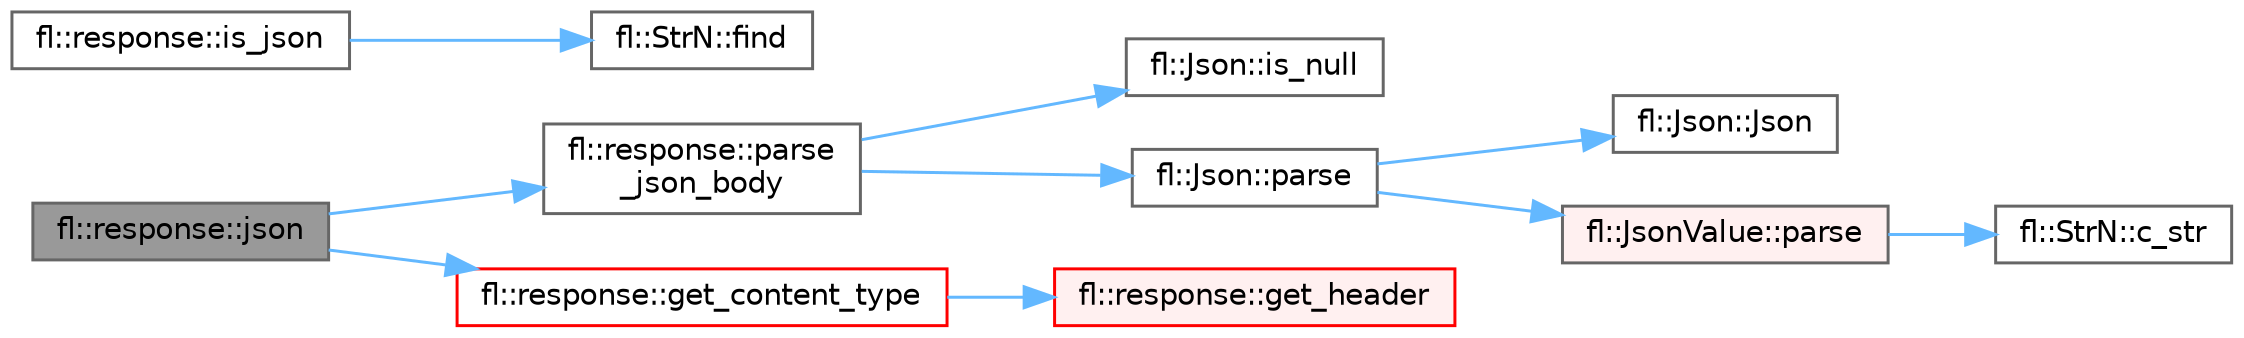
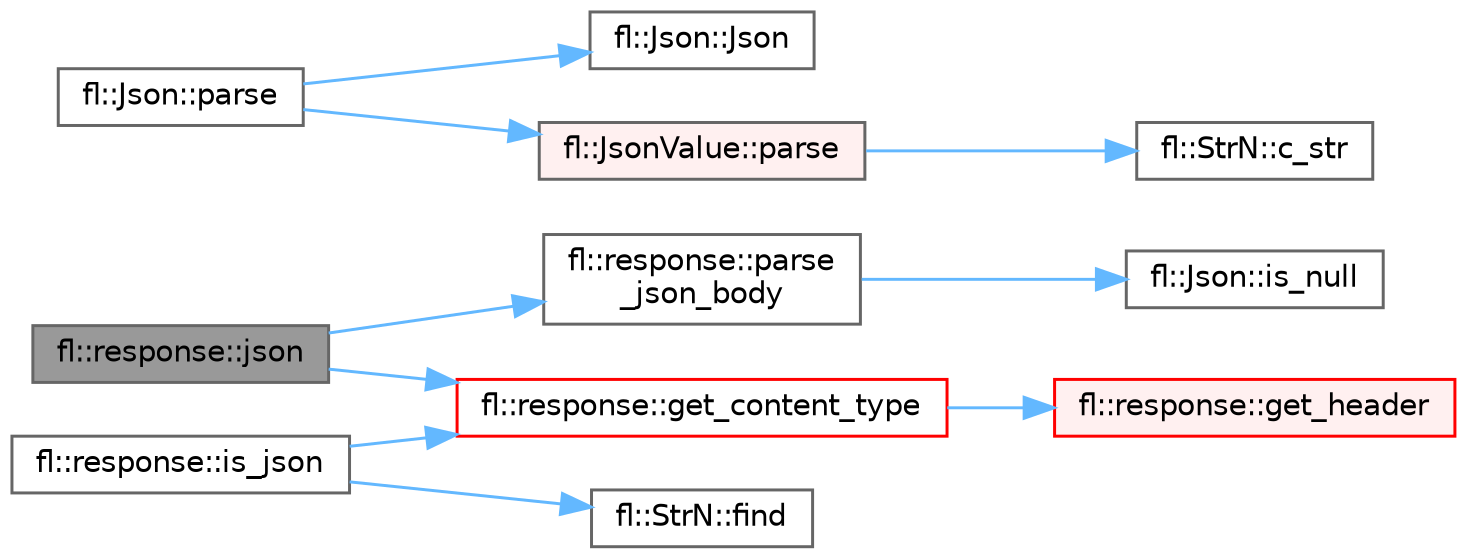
(981, 173) -> none
none -> (388, 442)
